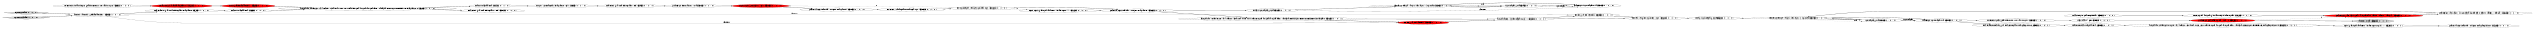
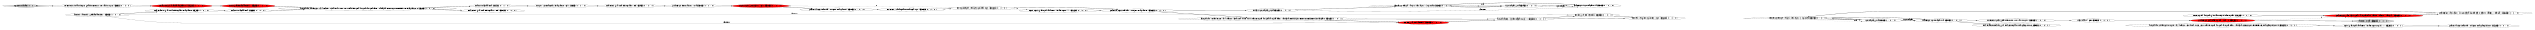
none -> (26, 6)
(26, 13) -> none
(2093, 16) -> none
(26, 18) -> none
(1714, 18) -> none
(2093, 25) -> none
